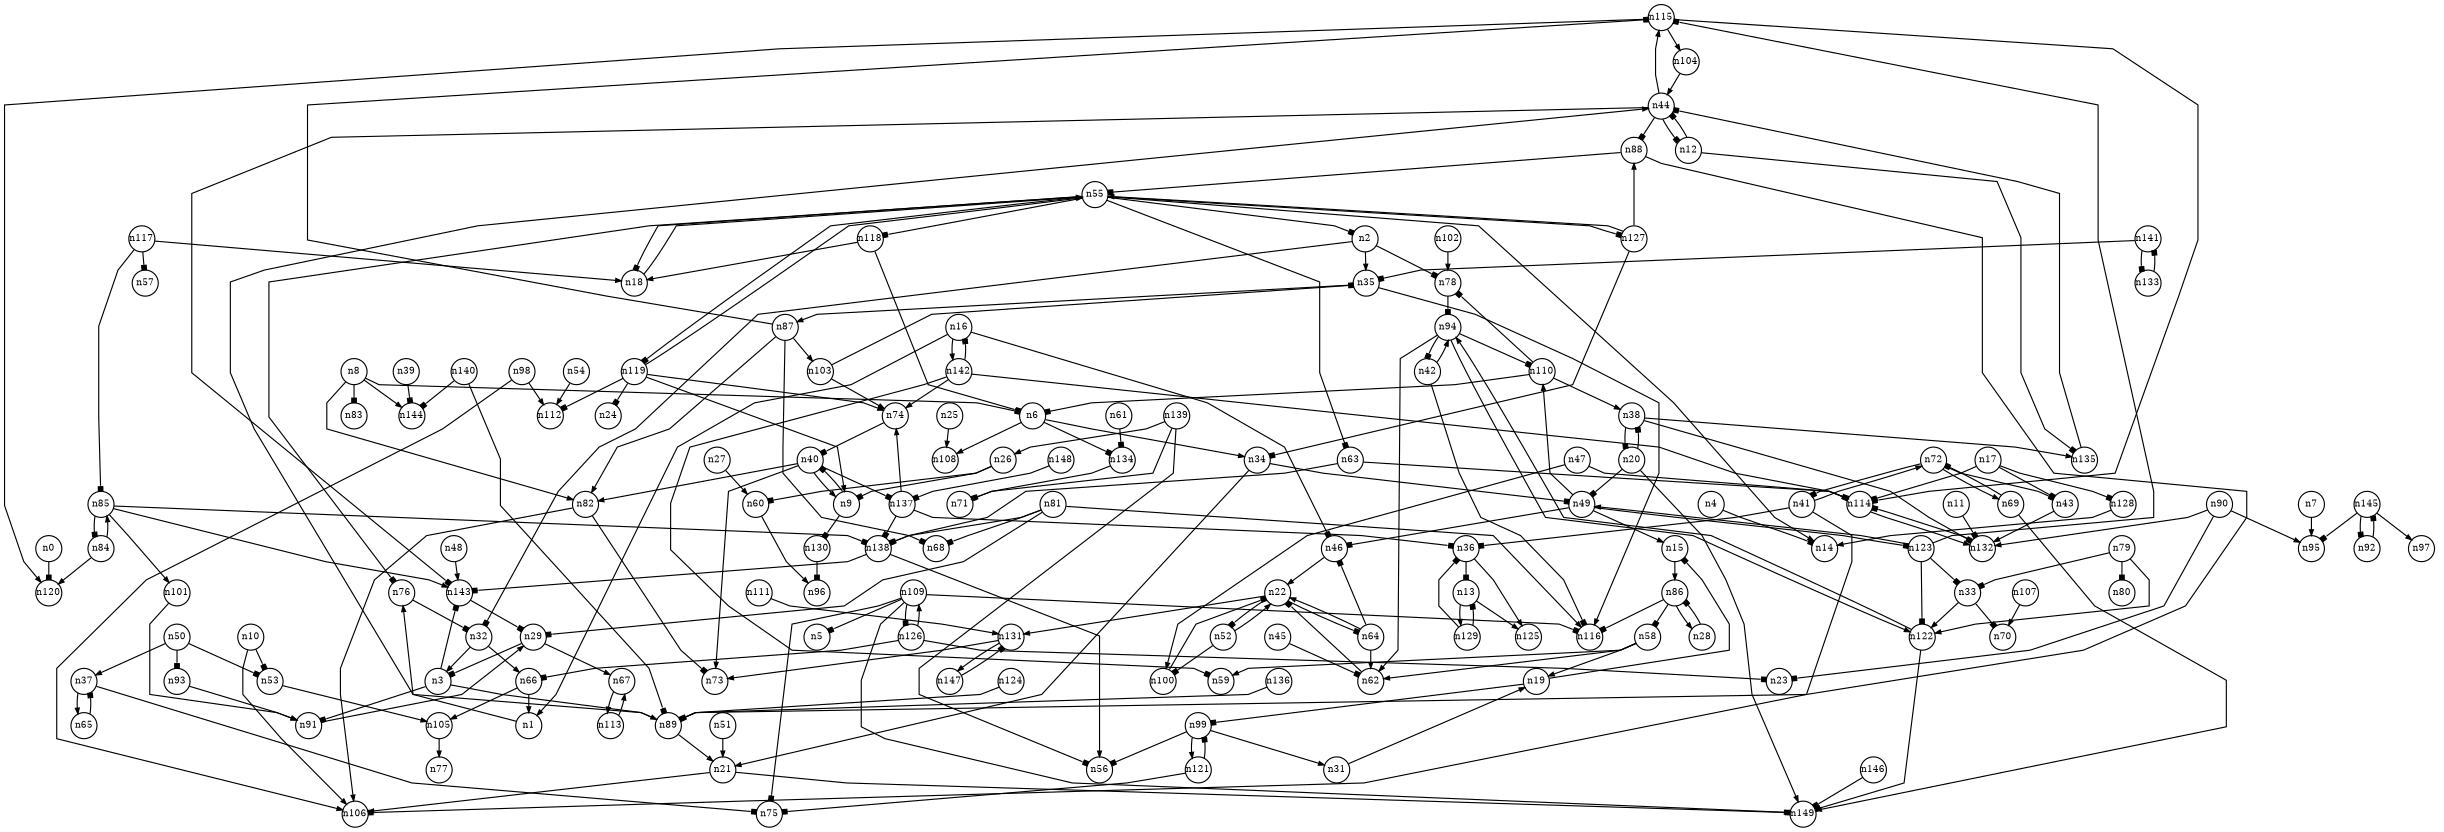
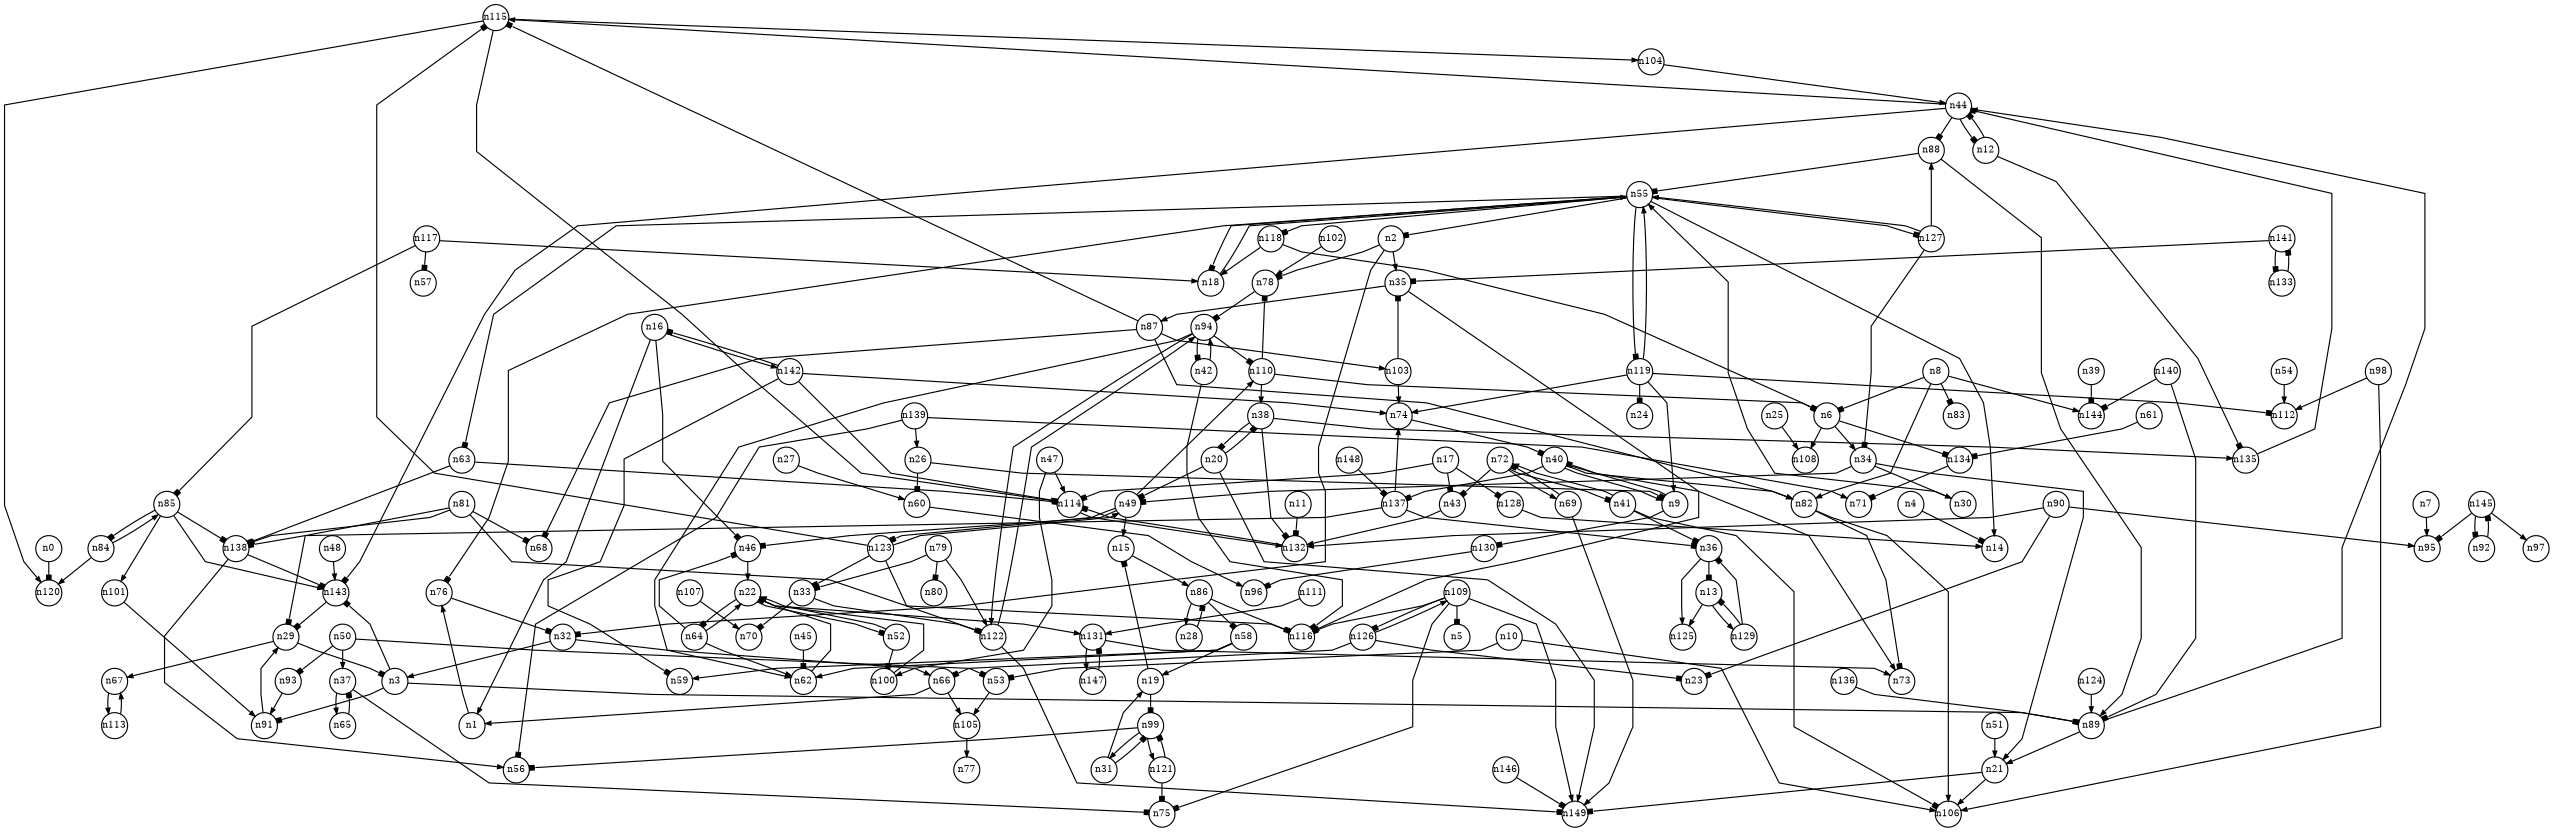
none -> (1963, 504)
none -> (1128, 753)
